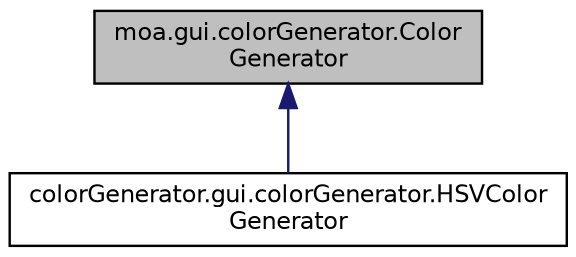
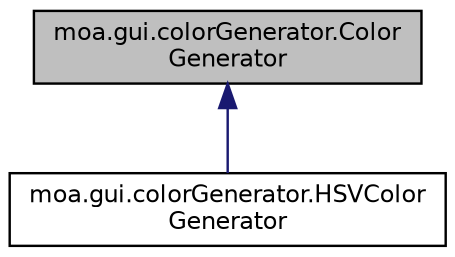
(288, 210) -> (228, 210)
